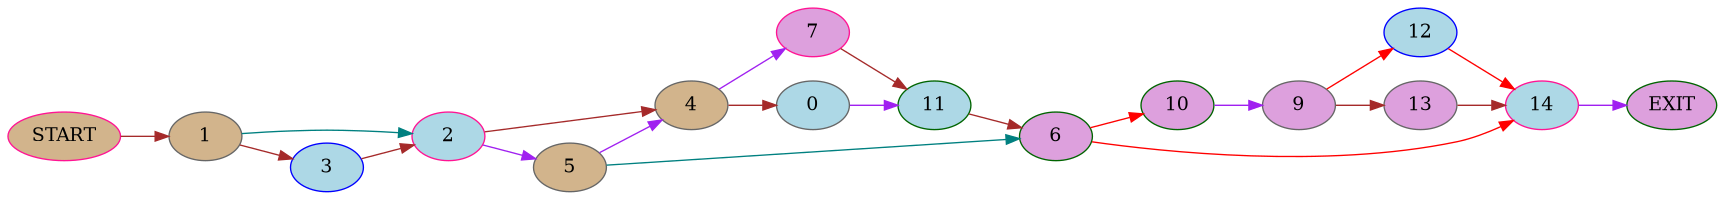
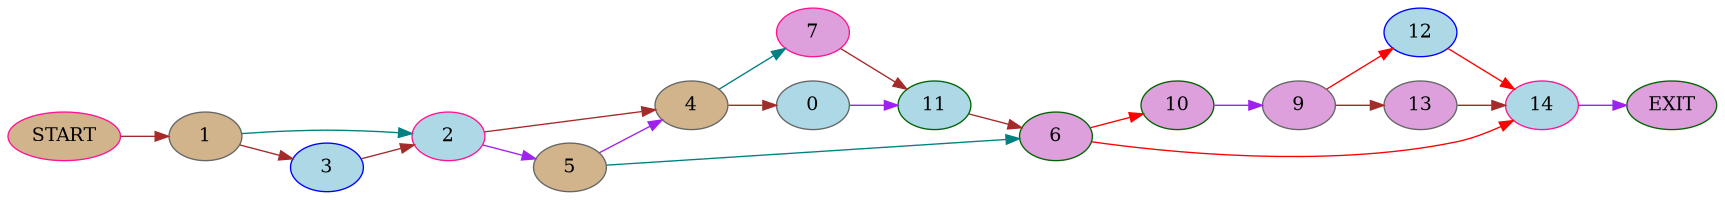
(746, 72) -> (746, 72)
